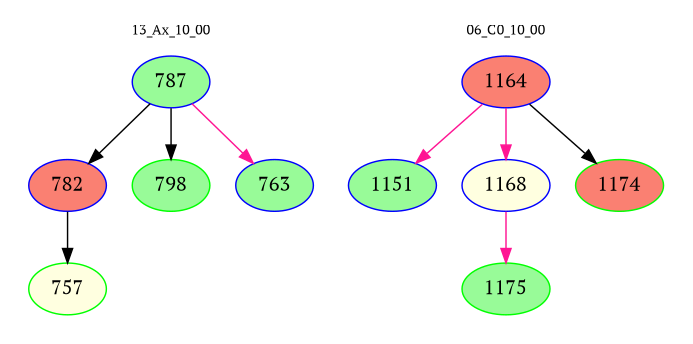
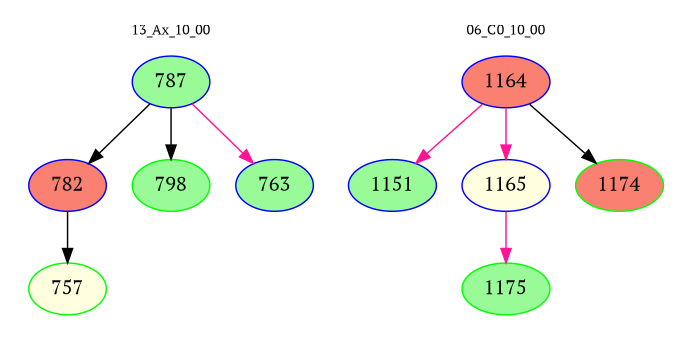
(506, 185) -> (506, 185)
